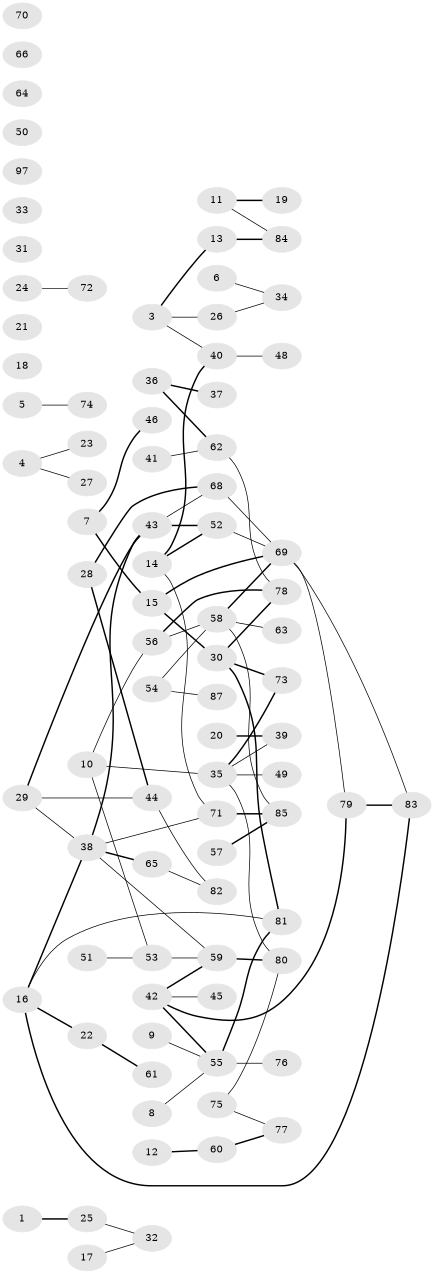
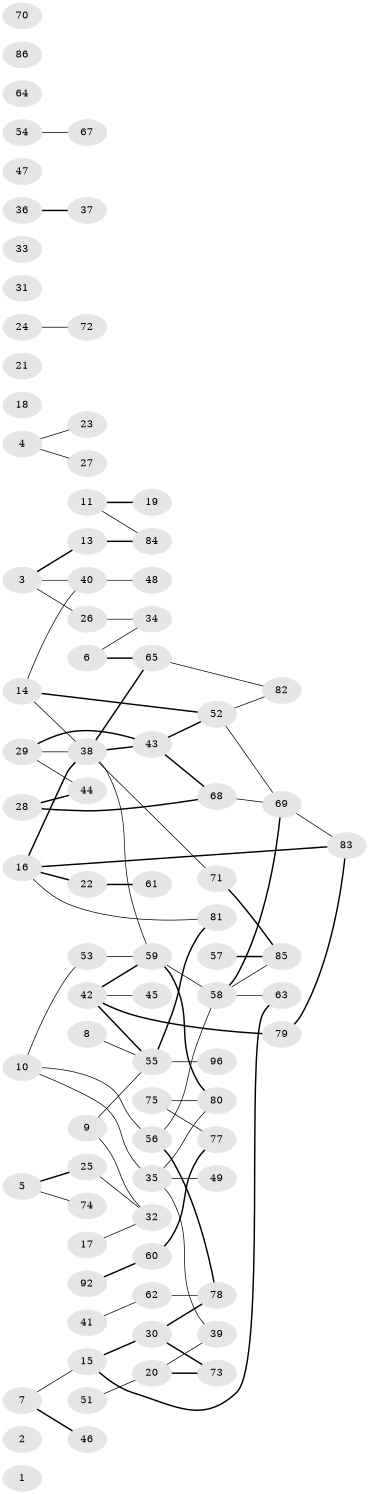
(22, 55) -> (22, 55)
(22, 133) -> none
(22, 172) -> (22, 172)
(181, 411) -> none
(185, 460) -> (48, 633)
(189, 503) -> (185, 771)
(116, 563) -> (55, 1381)
(212, 570) -> (253, 1274)
(182, 656) -> (186, 977)
none -> (120, 658)
(328, 675) -> none
(185, 683) -> (55, 722)
(217, 697) -> (87, 133)
(258, 723) -> (185, 1373)
(244, 736) -> (180, 1356)
(258, 799) -> none
(180, 847) -> (249, 702)
(120, 958) -> (114, 1389)
(282, 1063) -> (217, 1062)
(152, 1153) -> (87, 1284)
none -> (120, 1173)
(55, 1219) -> (55, 1177)
none -> (22, 1440)
